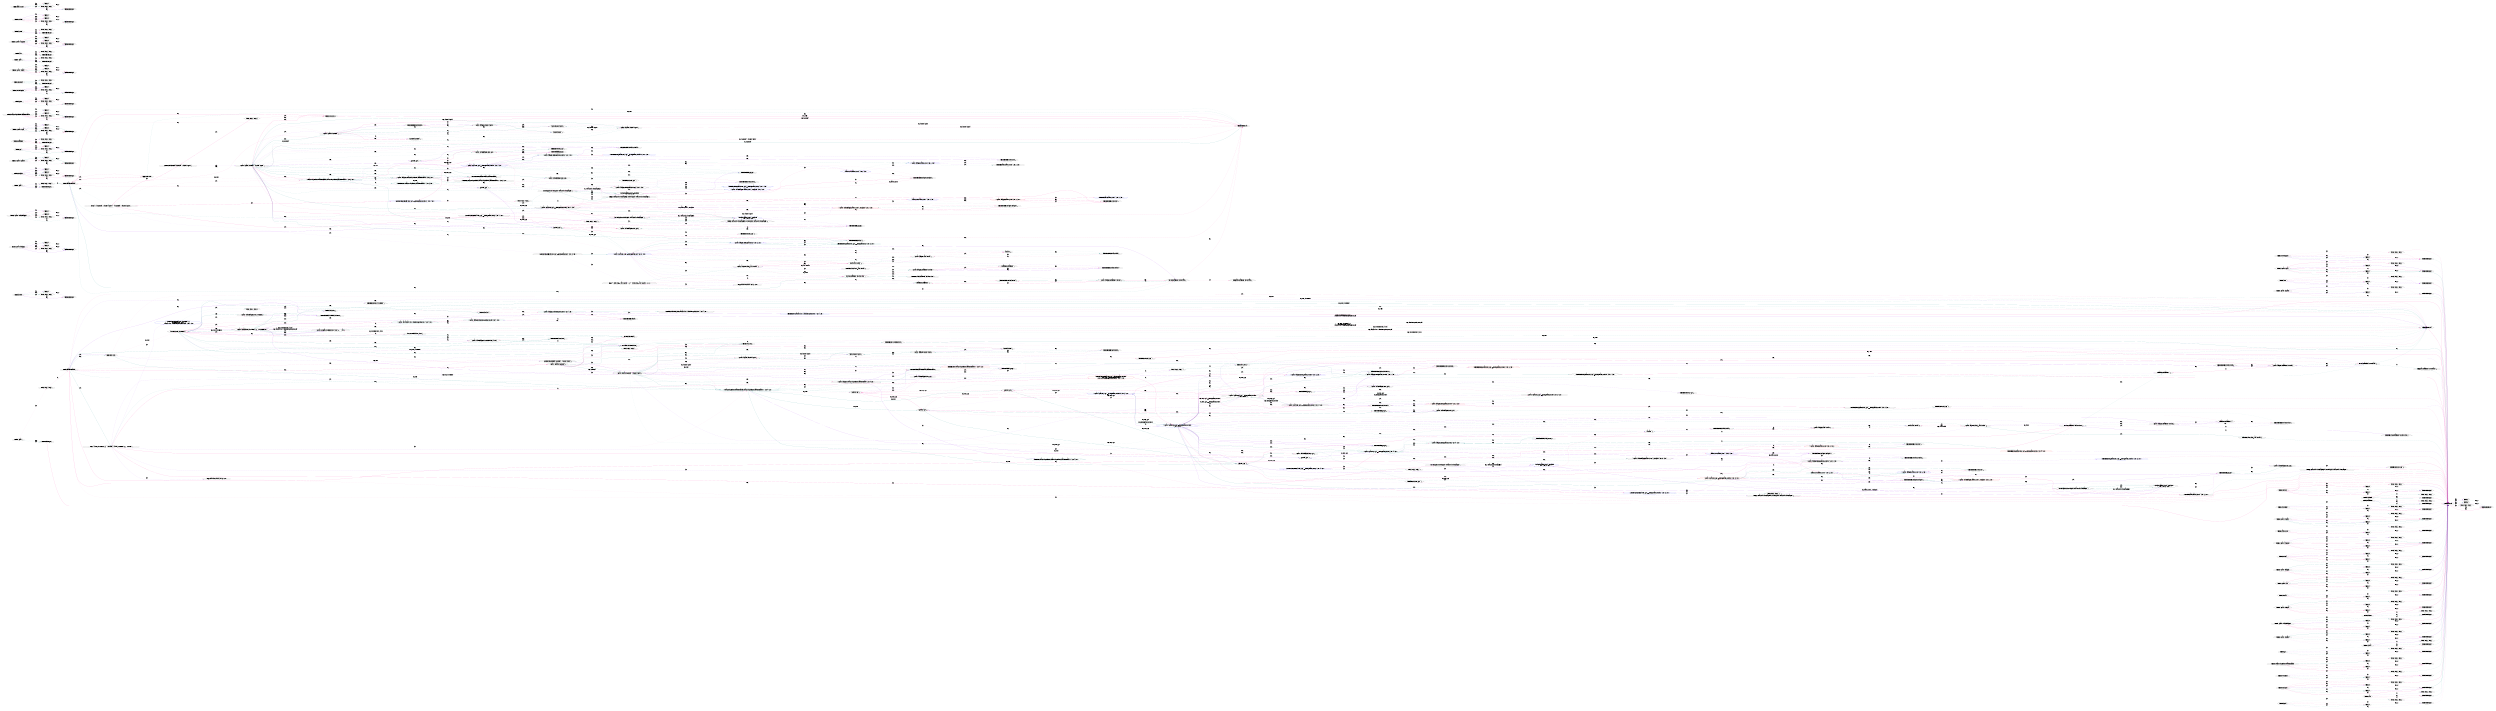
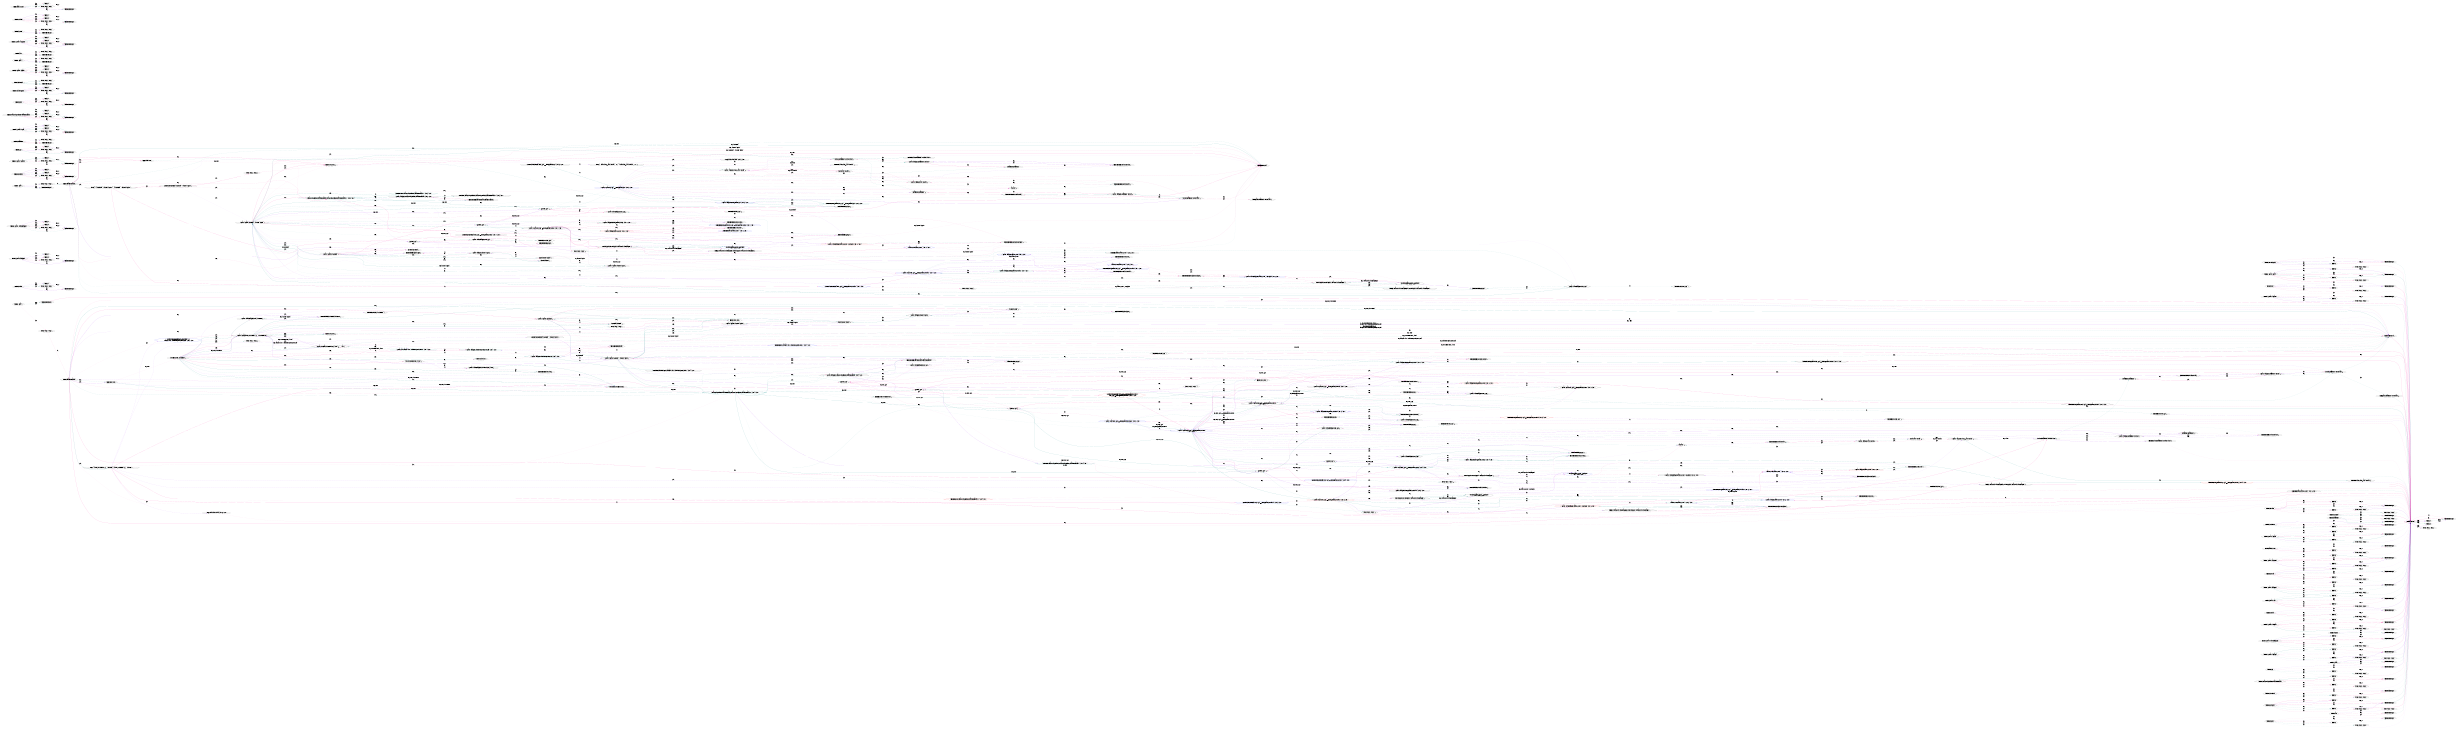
(964, 200) -> (969, 250)
(285, 313) -> (285, 317)
(1776, 459) -> (1740, 495)
